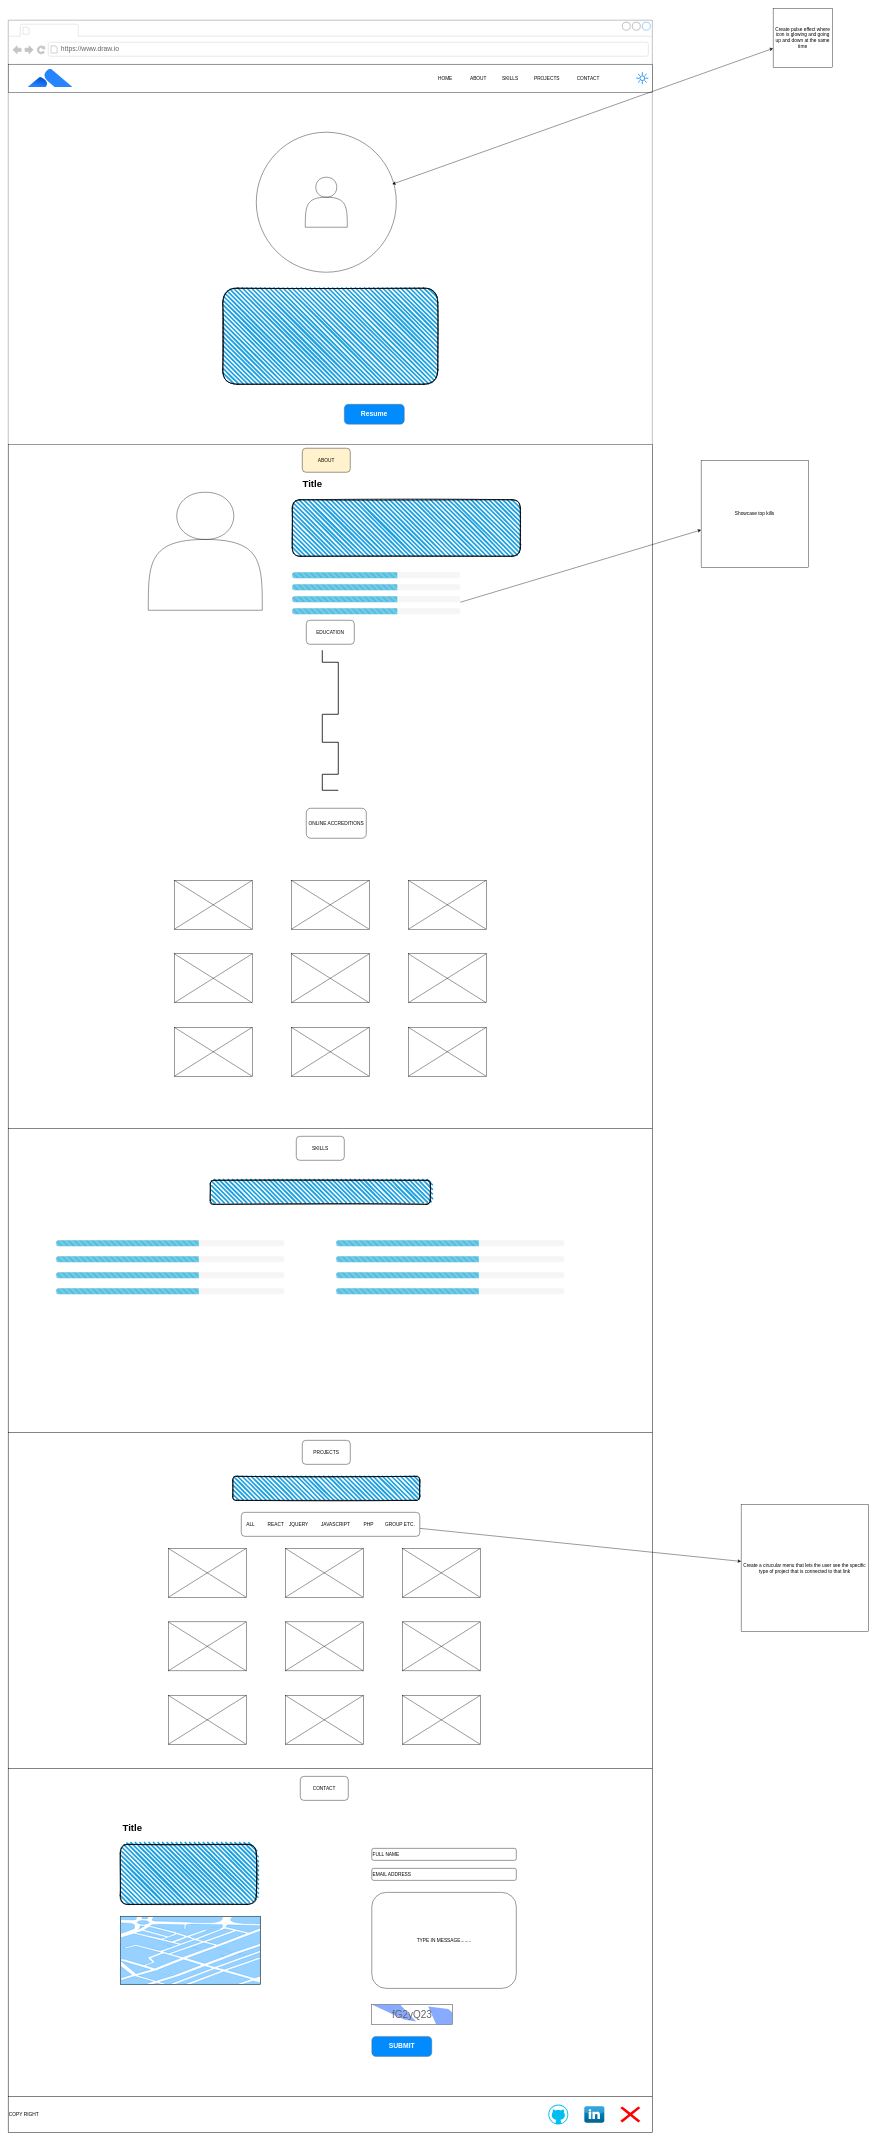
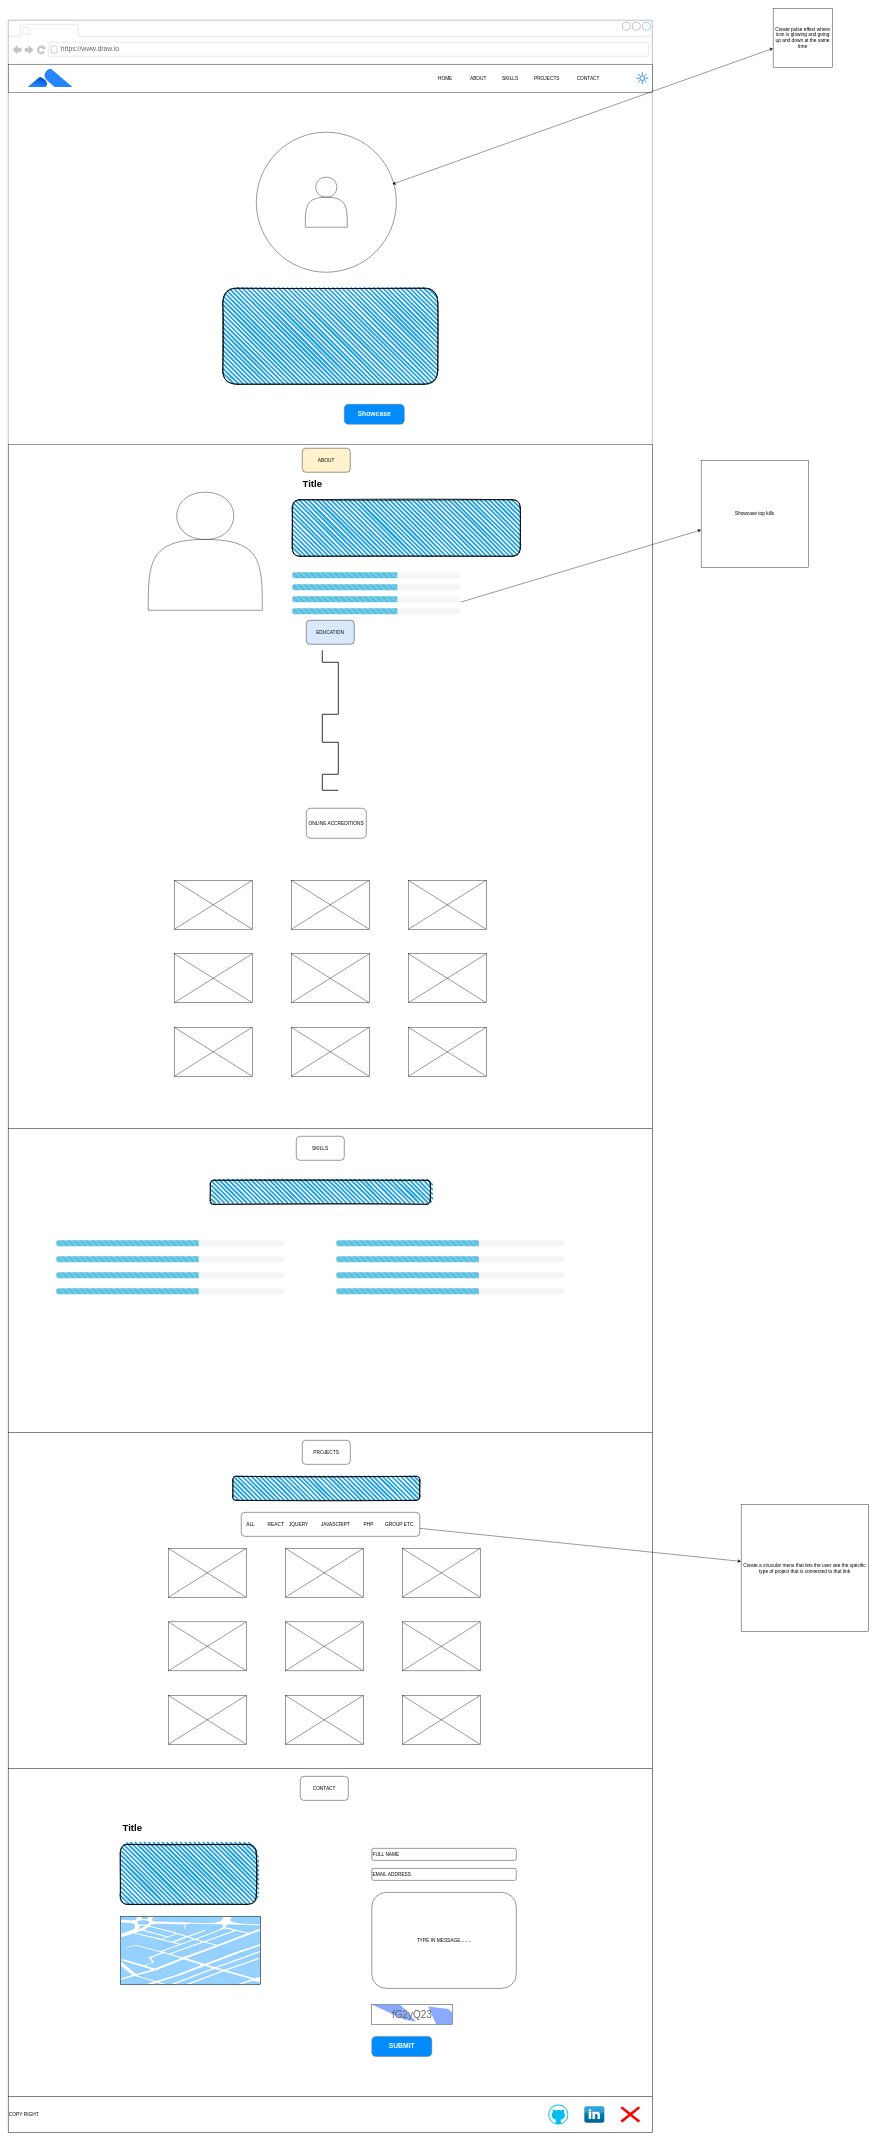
(374, 414) -> (374, 414)
(330, 632) -> (330, 632)
